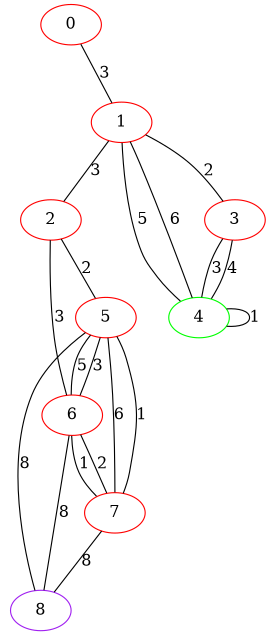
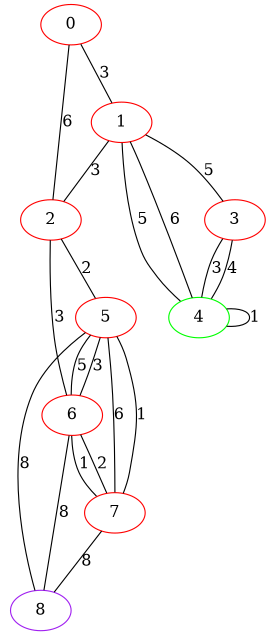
none -> (61, 122)
(209, 171) -> (209, 171)
